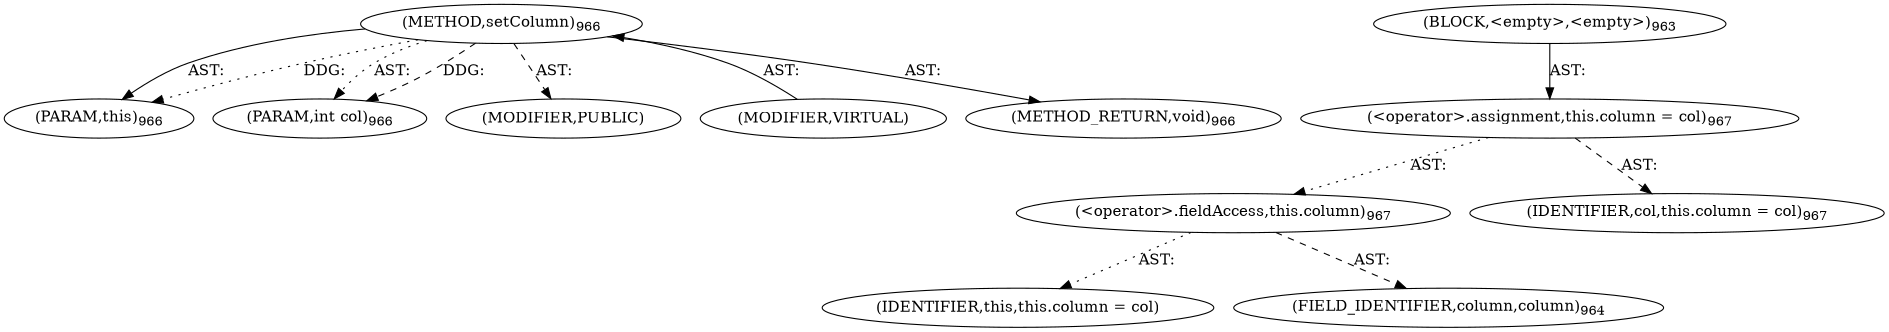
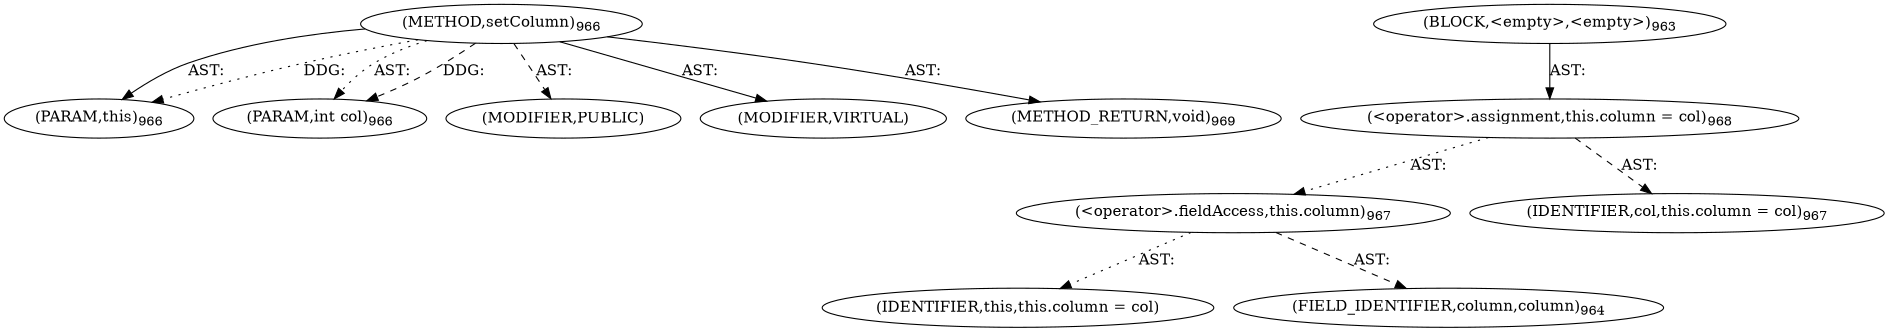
(714, 59) -> (658, 70)
(1224, 117) -> (1224, 117)
(1720, 117) -> (1720, 117)
